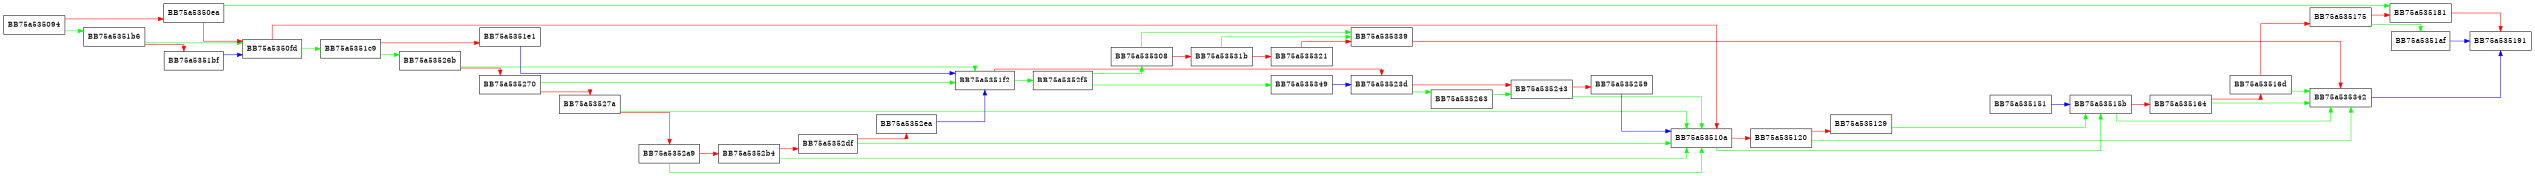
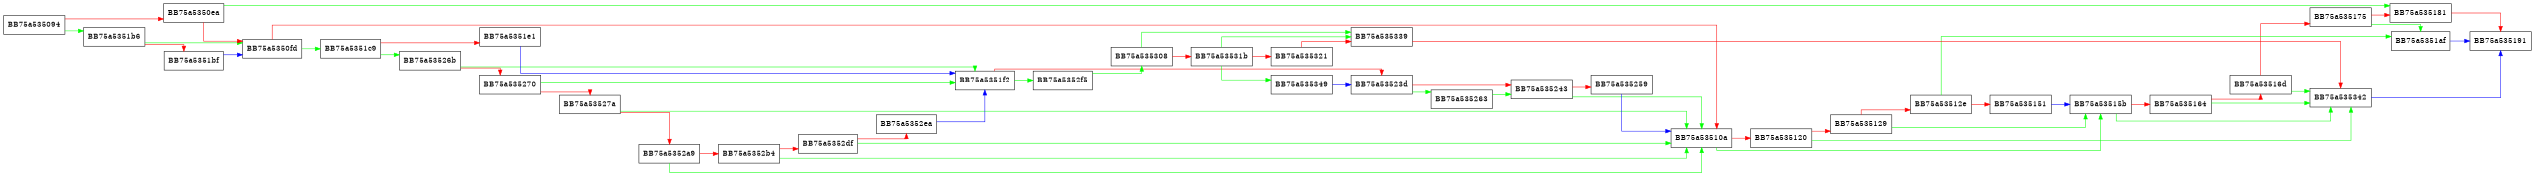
(1179, 85) -> (1237, 80)
none -> (1941, 104)
